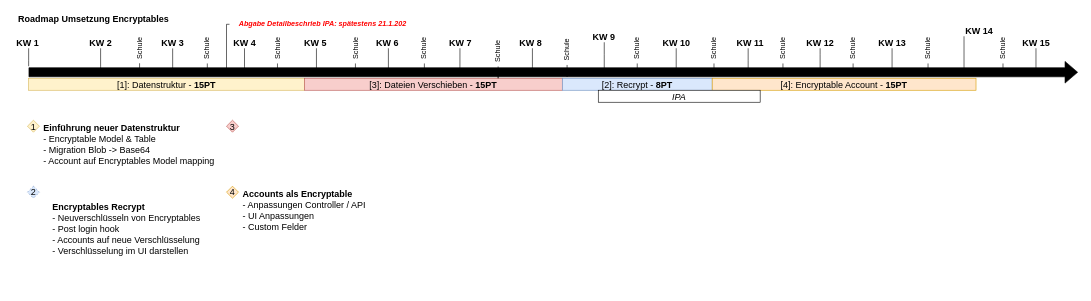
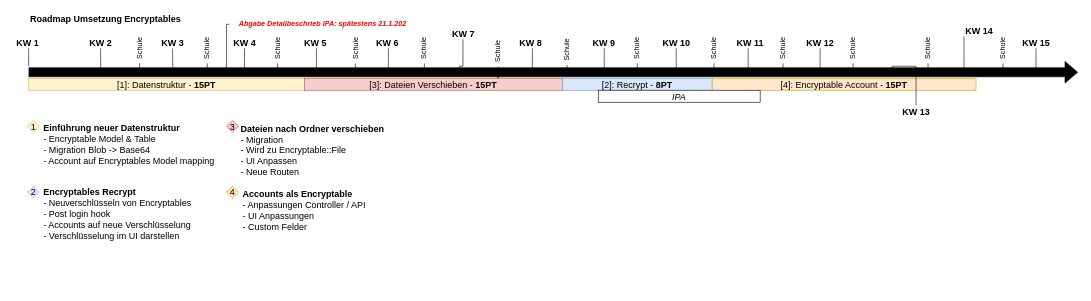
(93, 18) -> (105, 18)
(604, 36) -> (604, 42)
(461, 42) -> (464, 33)
(893, 42) -> (917, 111)
none -> (315, 150)
(129, 234) -> (120, 219)
